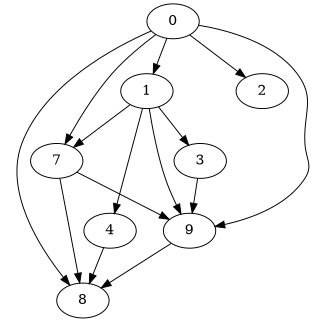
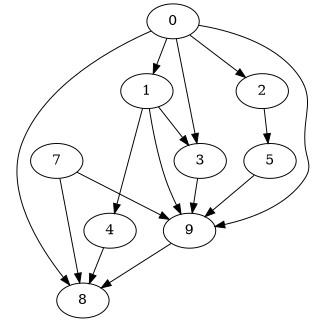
(107, 80) -> (186, 86)
(106, 123) -> none
none -> (270, 161)
